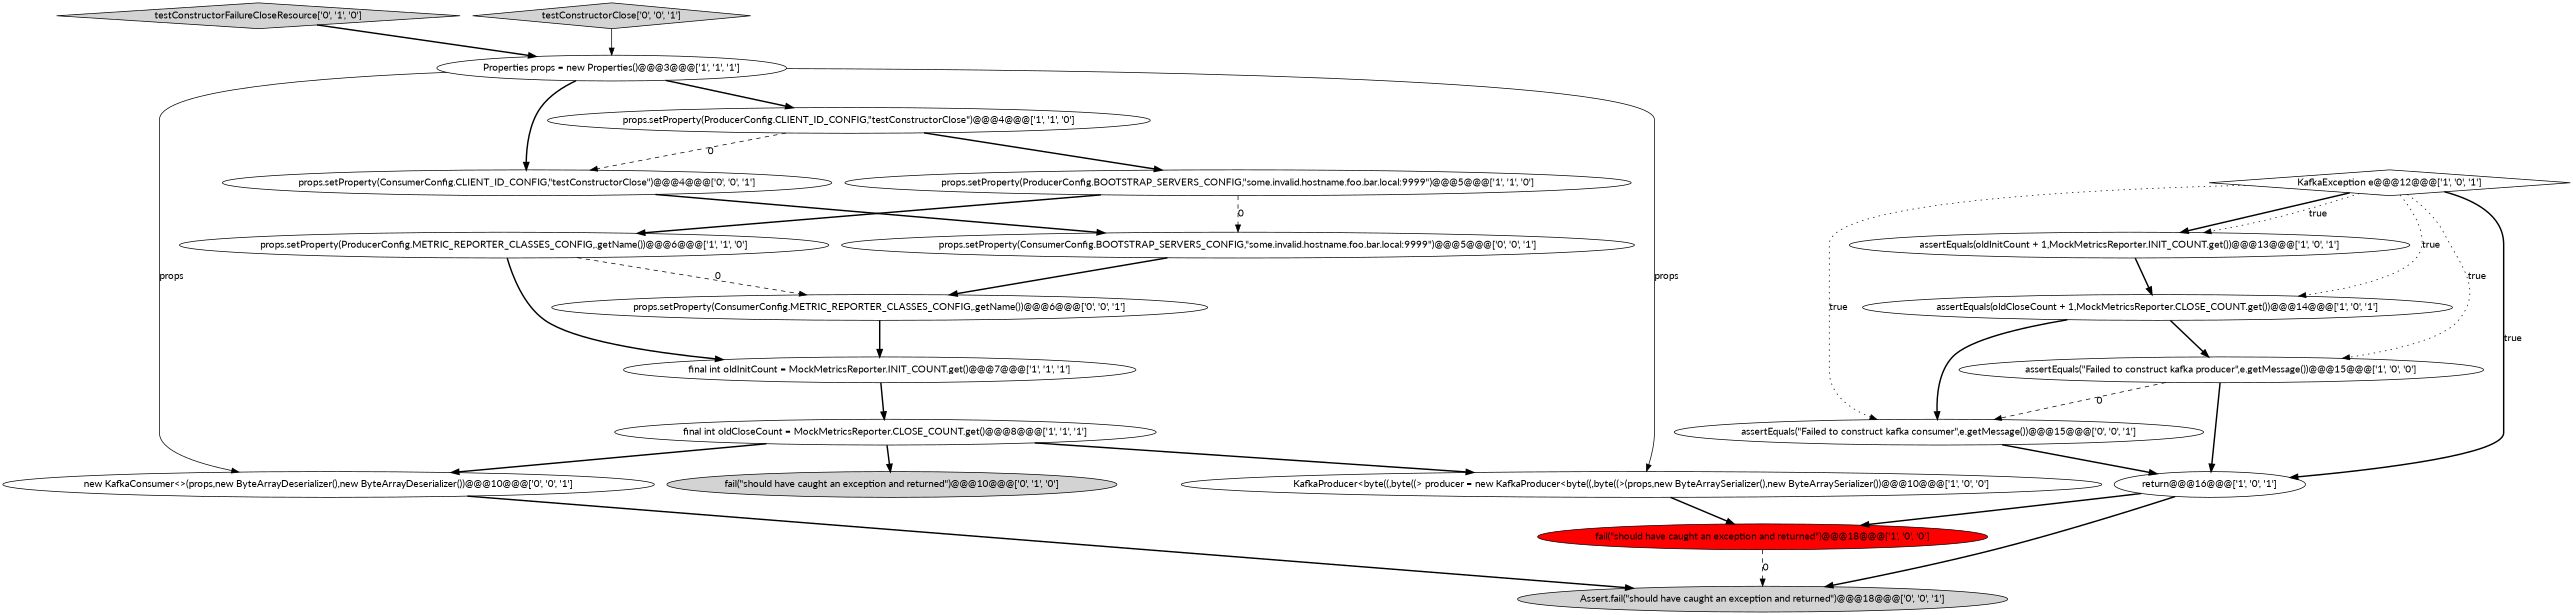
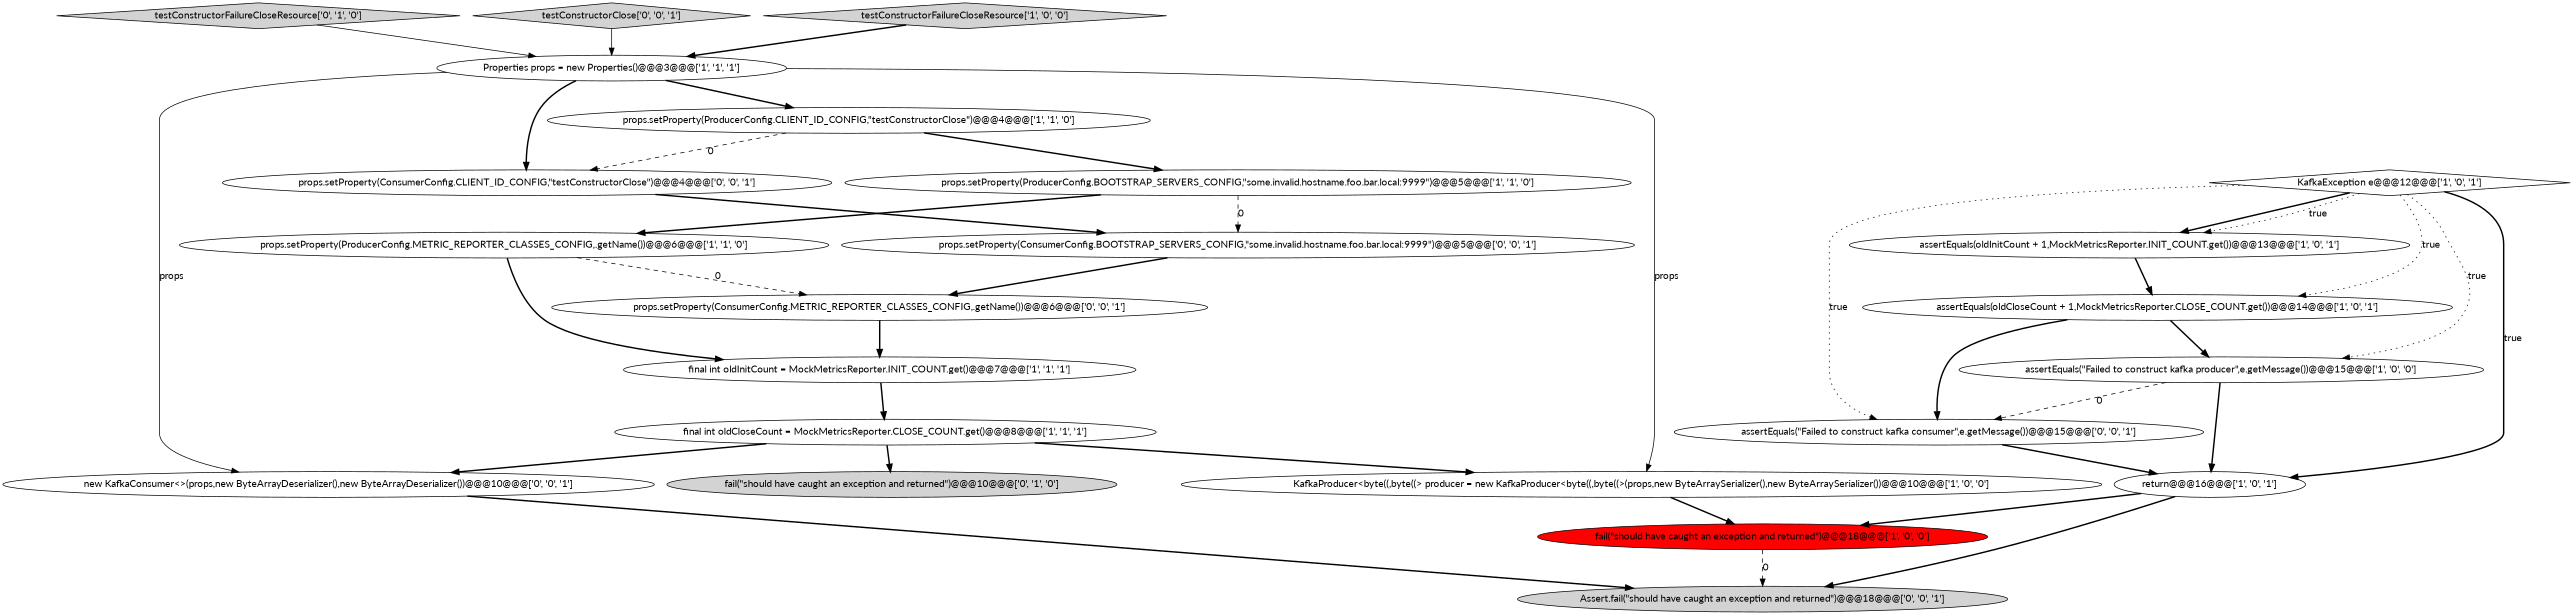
none -> (965, 16)
(423, 40) -> (423, 40)
